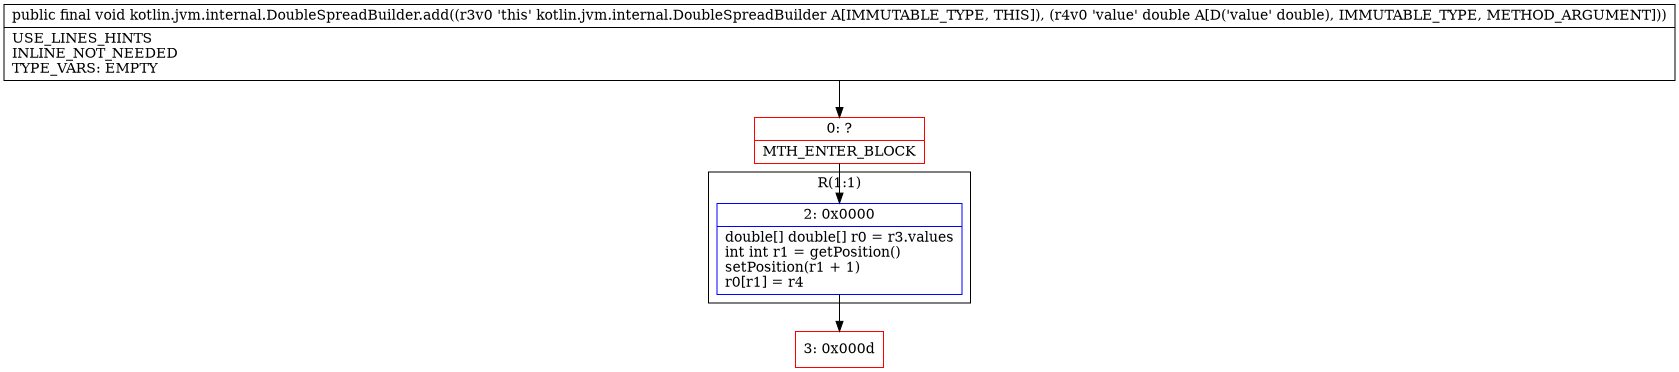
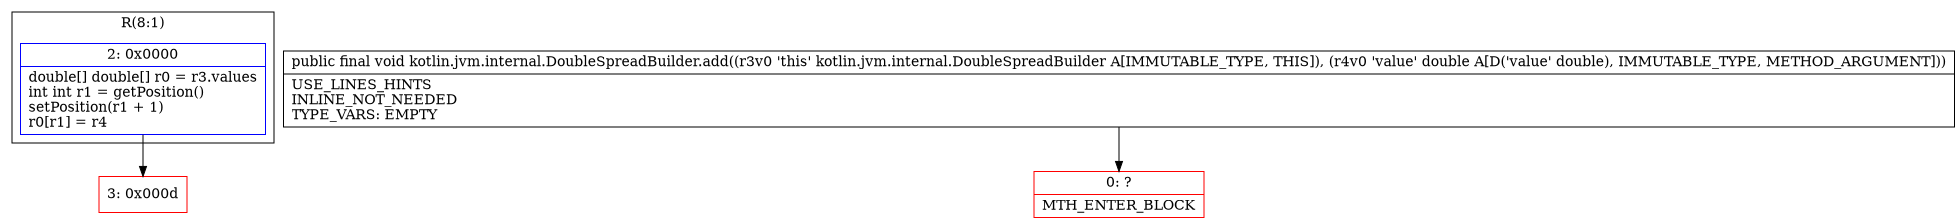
(840, 178) -> none
(840, 184) -> (143, 24)
